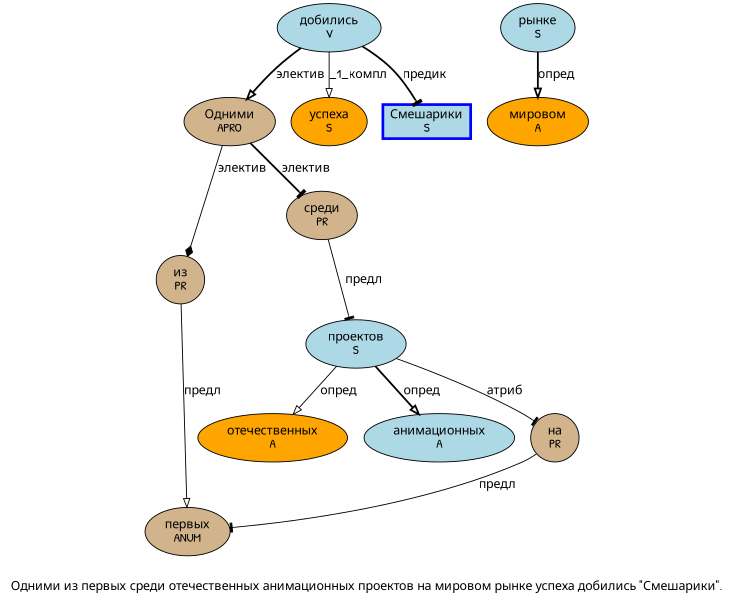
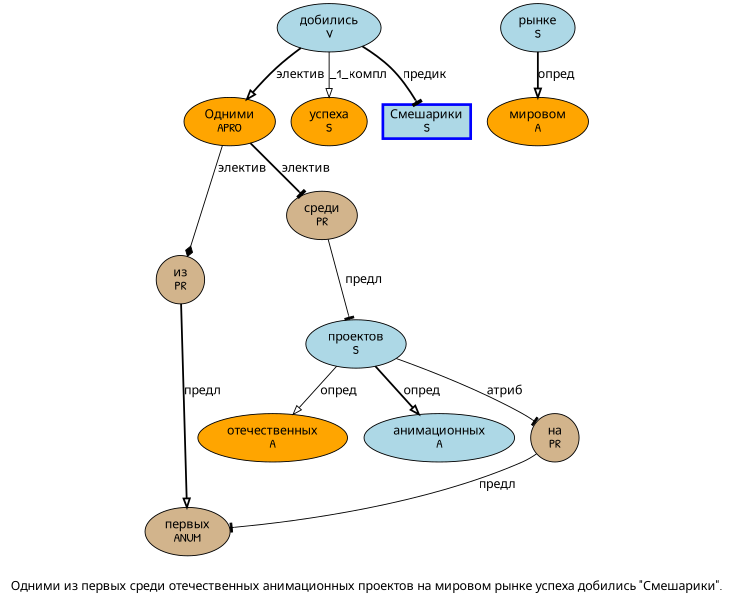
(230, 122) -> (230, 122)
(184, 401) -> (184, 401)
